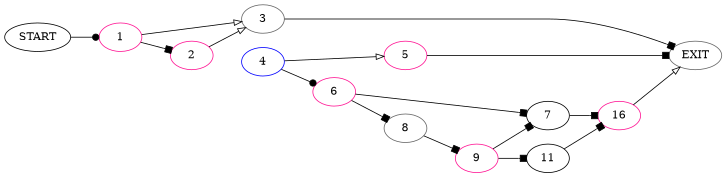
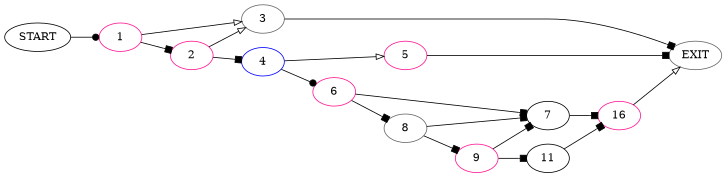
none -> (223, 58)
none -> (473, 122)
